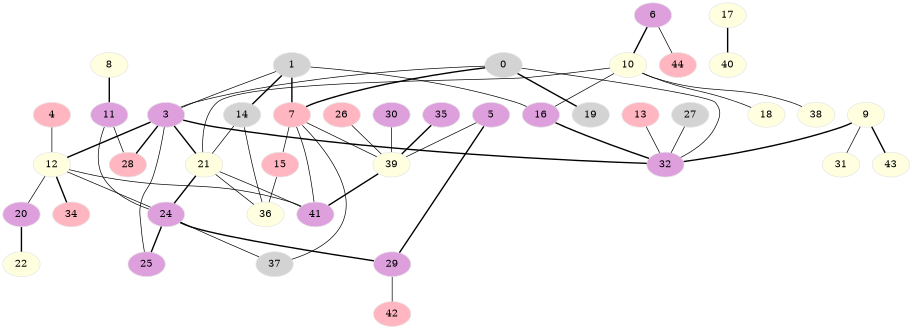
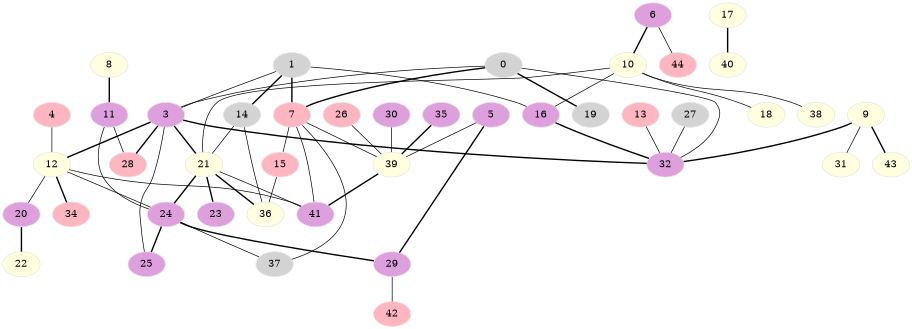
(228, 184) -> (228, 184)
none -> (216, 214)
